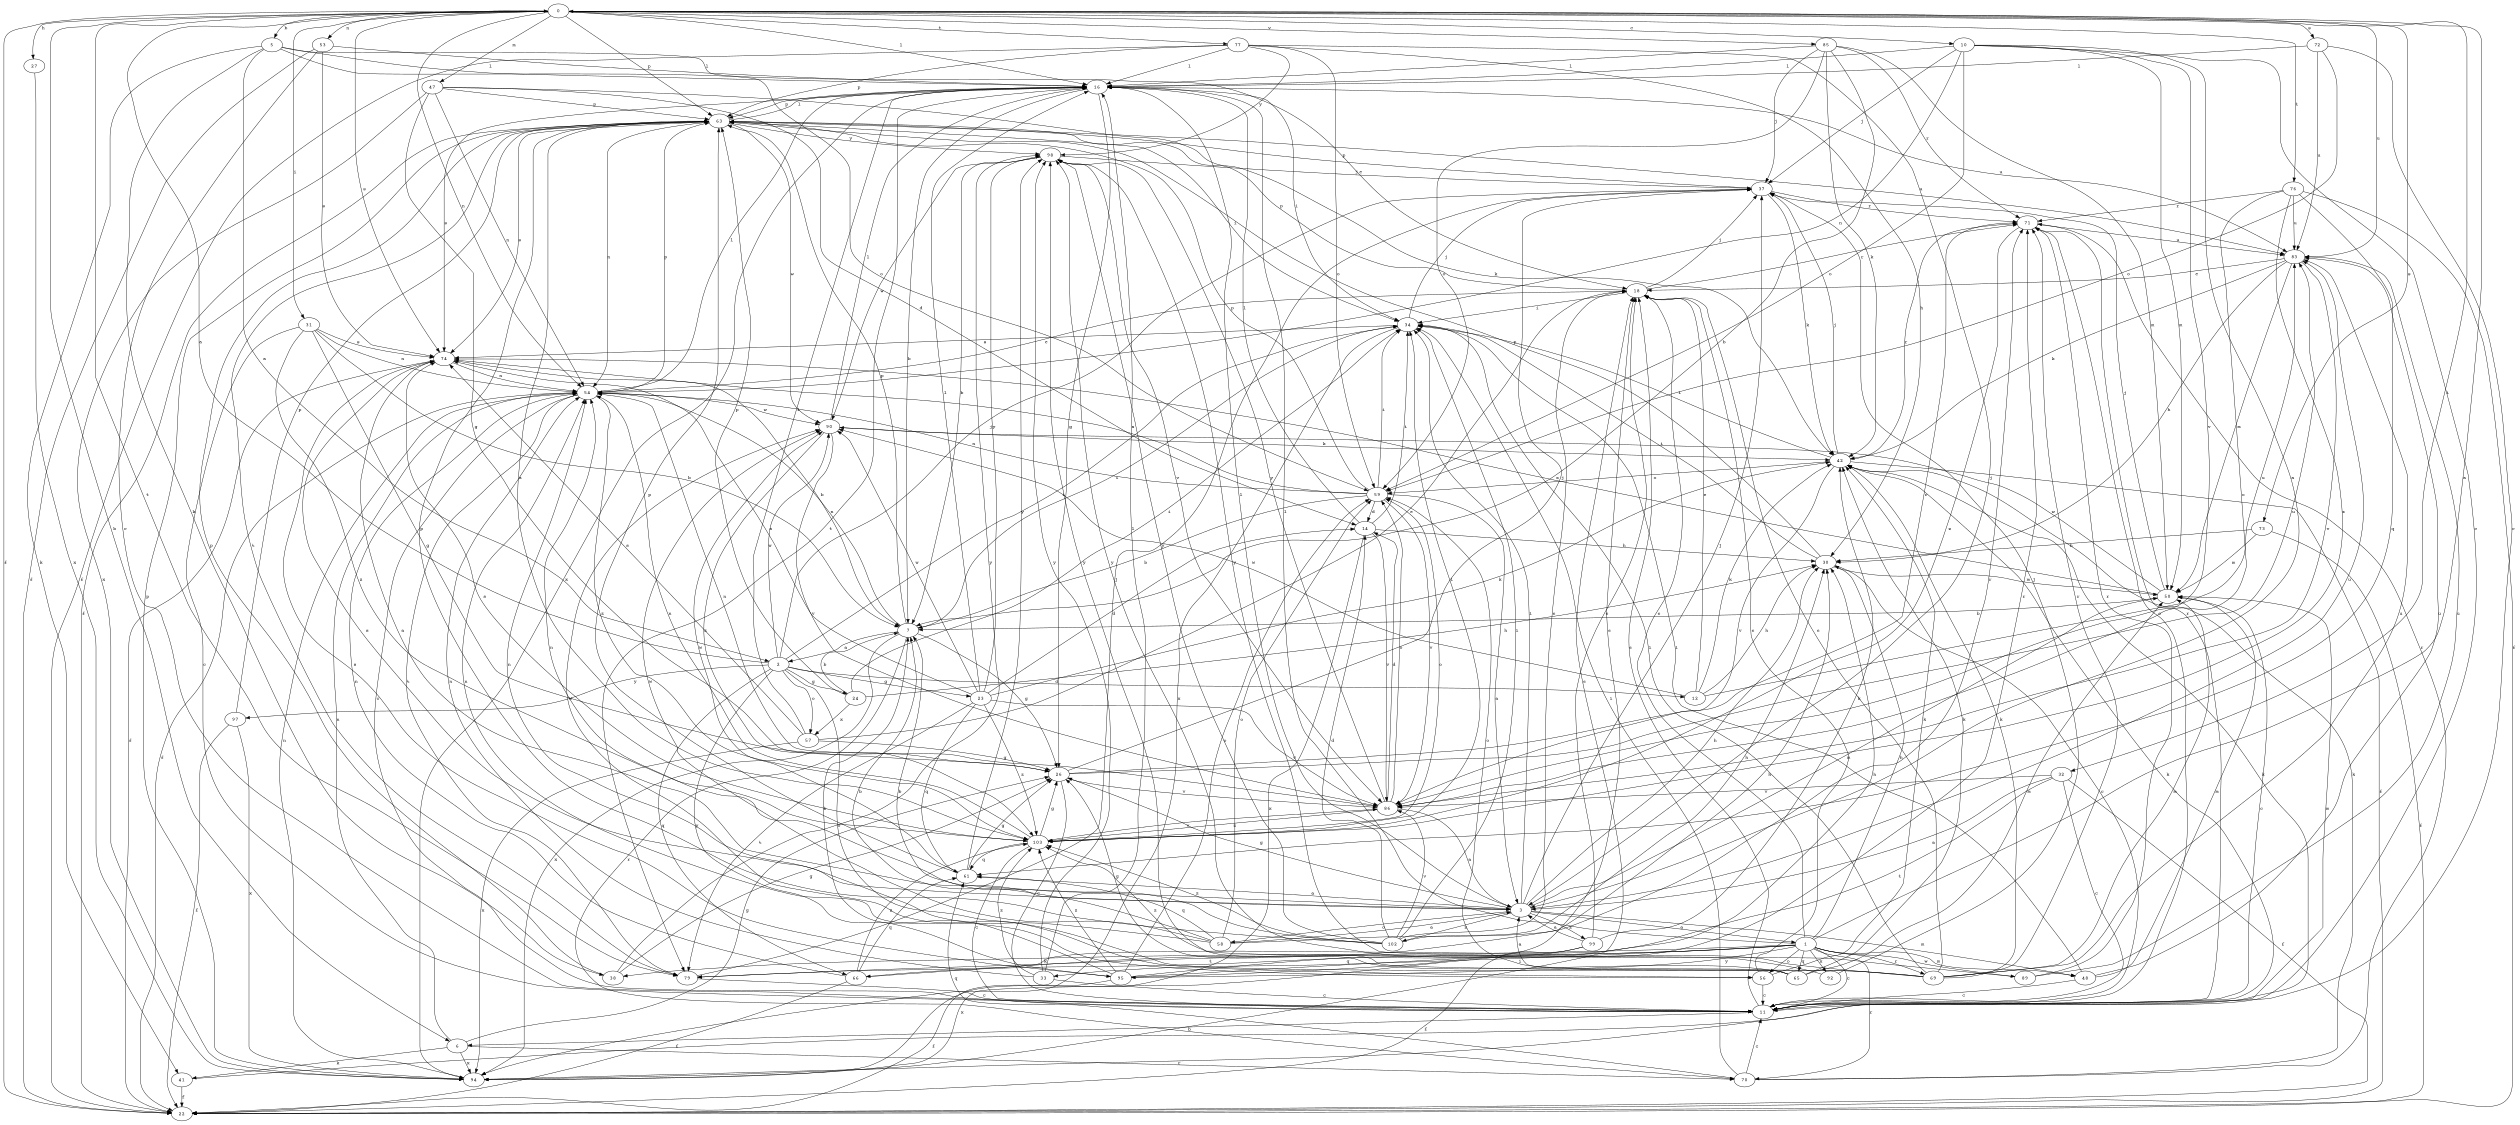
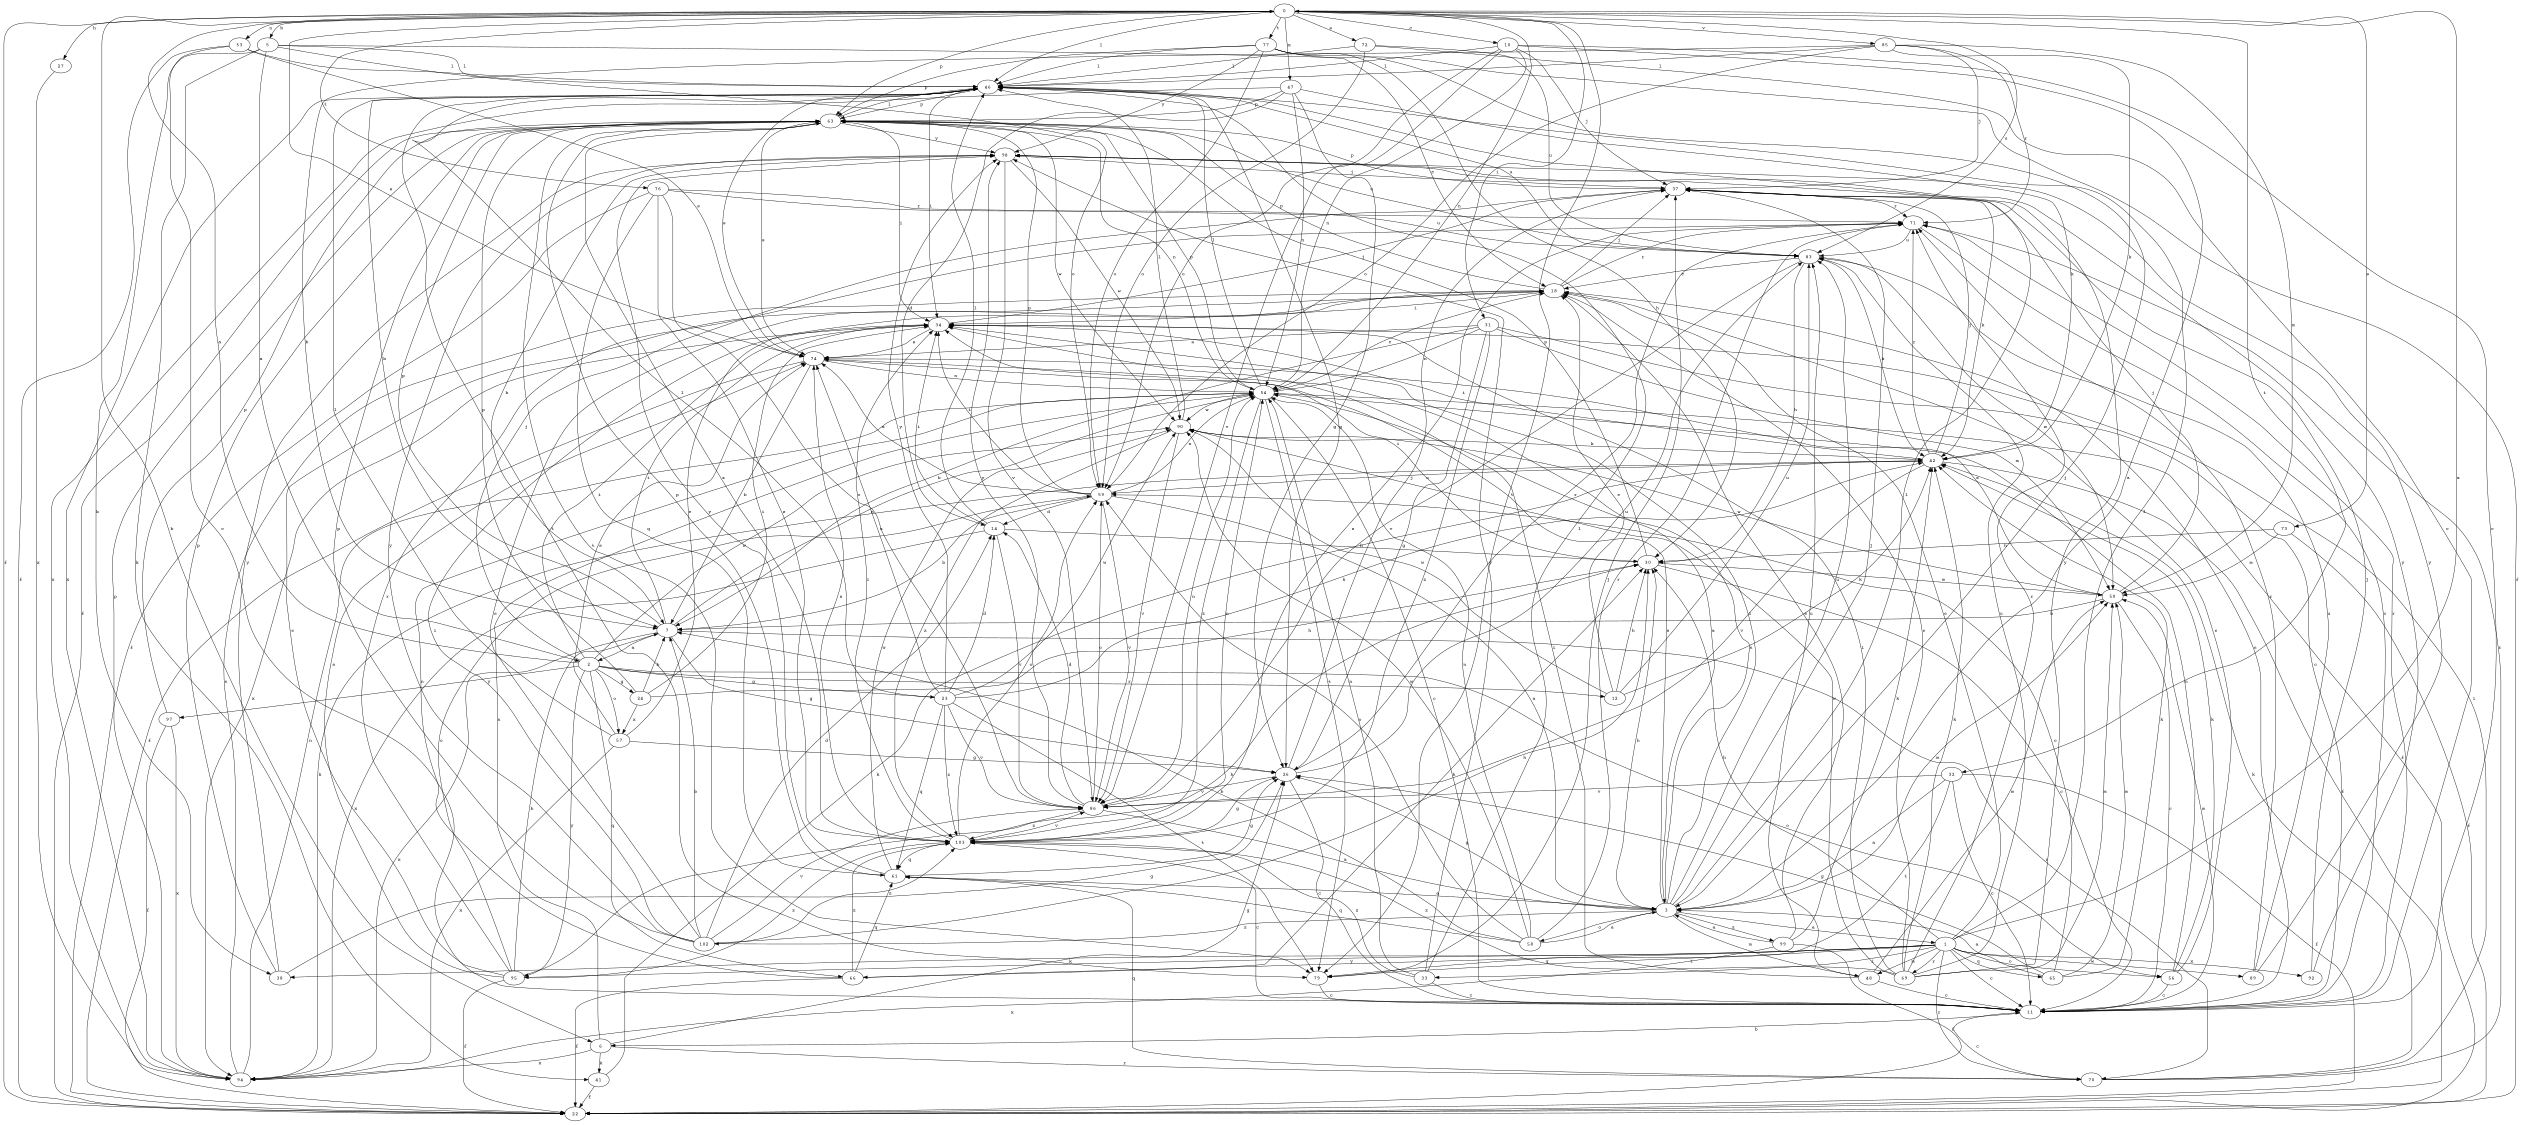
(1097, 87) -> (988, 87)
(2161, 221) -> (1828, 423)
(1057, 681) -> (1130, 681)
